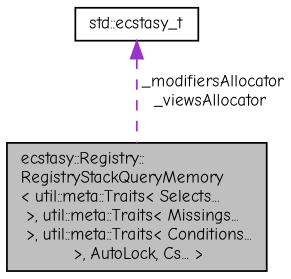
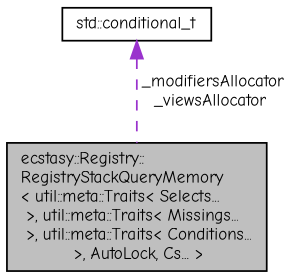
(137, 24) -> (137, 24)
